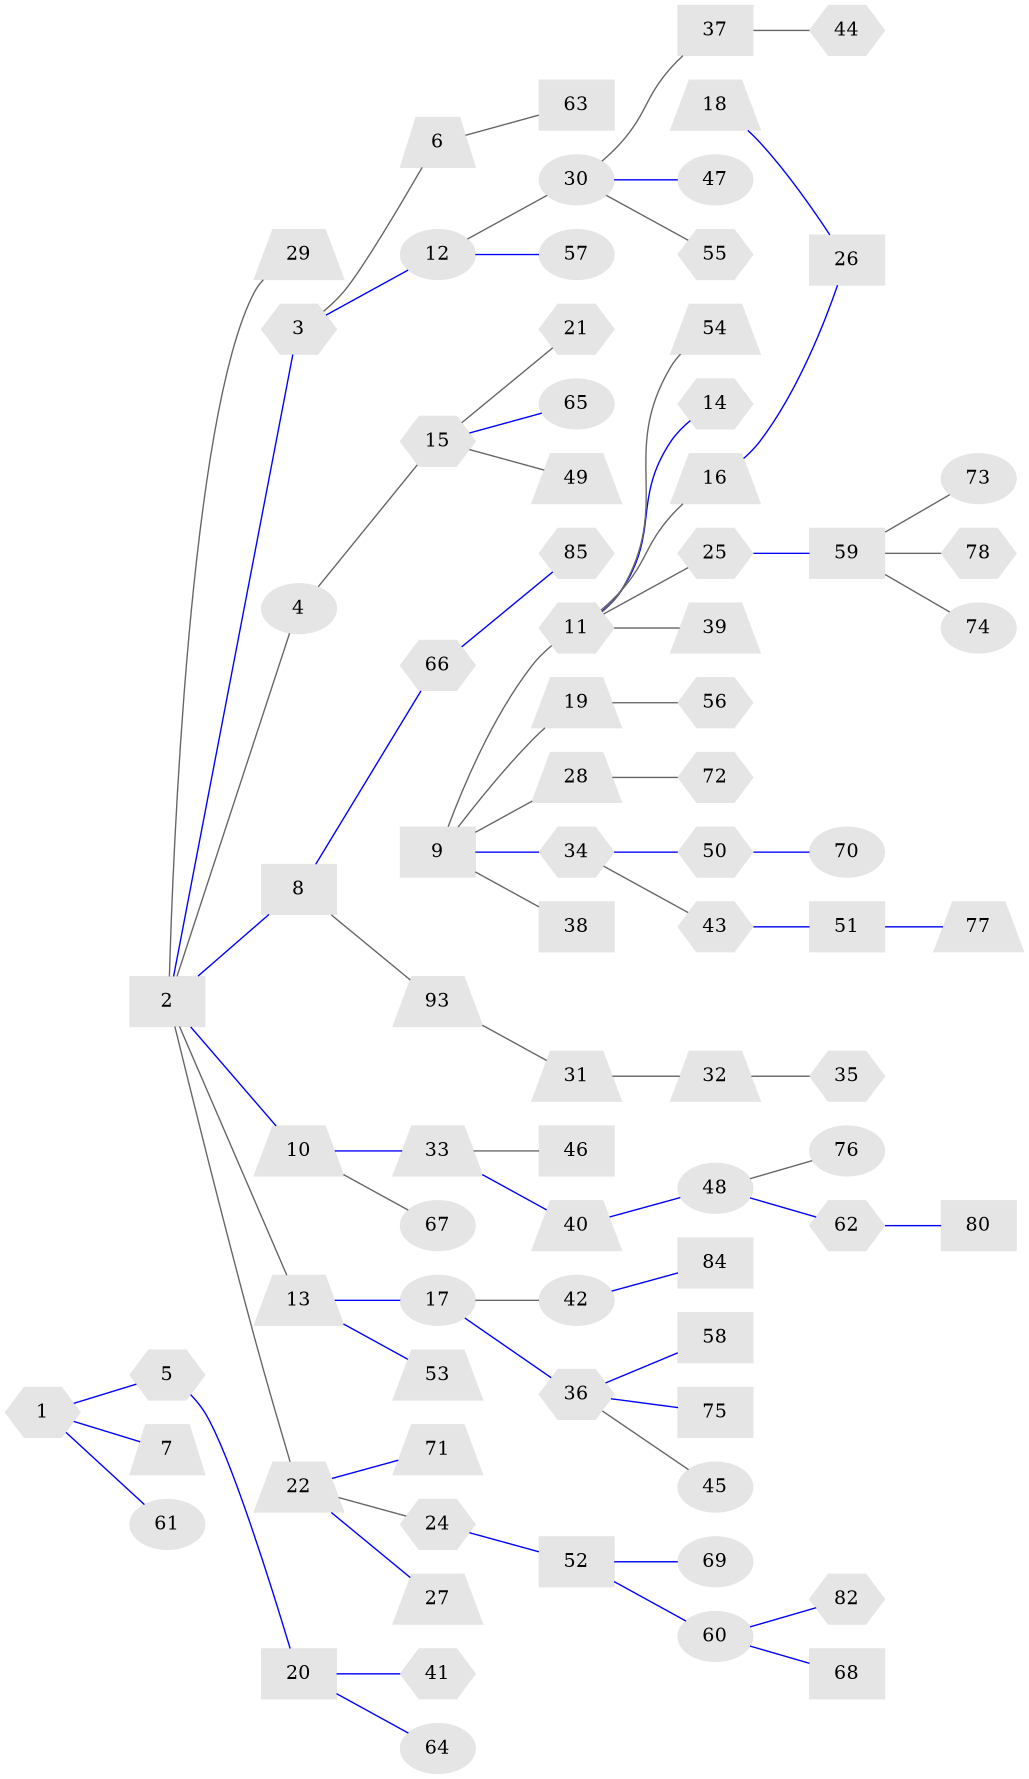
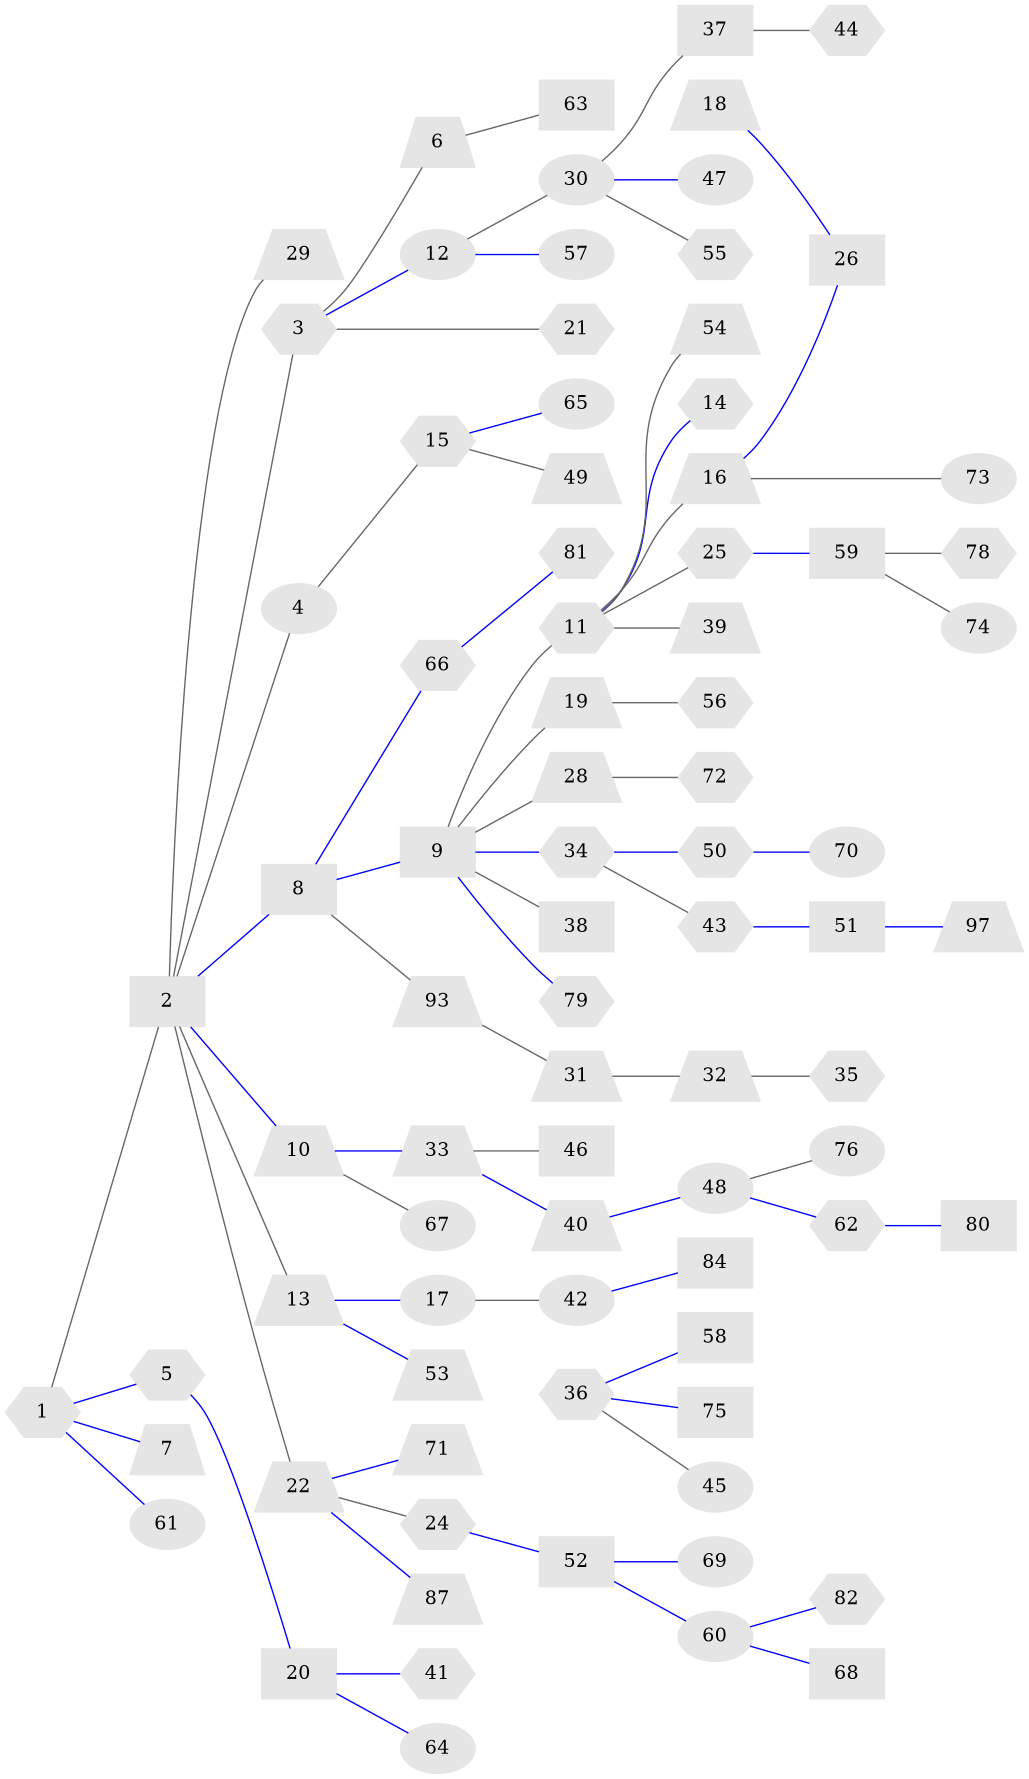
(507, 385) -> (438, 329)
(917, 513) -> (846, 479)
(577, 553) -> (577, 553)
(233, 665) -> (233, 665)
none -> (368, 871)
(979, 927) -> (979, 927)
none -> (577, 1002)
none -> (105, 1207)
(508, 1348) -> none
(438, 1599) -> (438, 1599)
